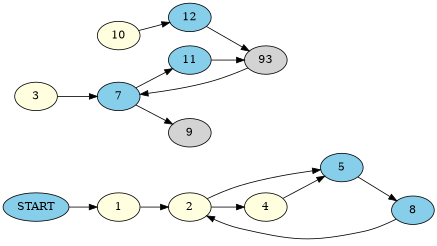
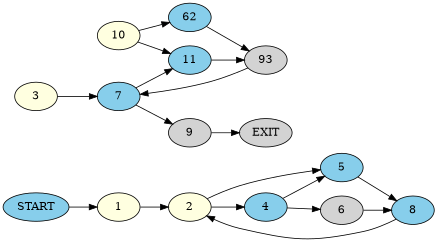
(190, 17) -> (190, 17)
none -> (150, 46)
none -> (266, 133)
(266, 207) -> (266, 207)
none -> (342, 210)
